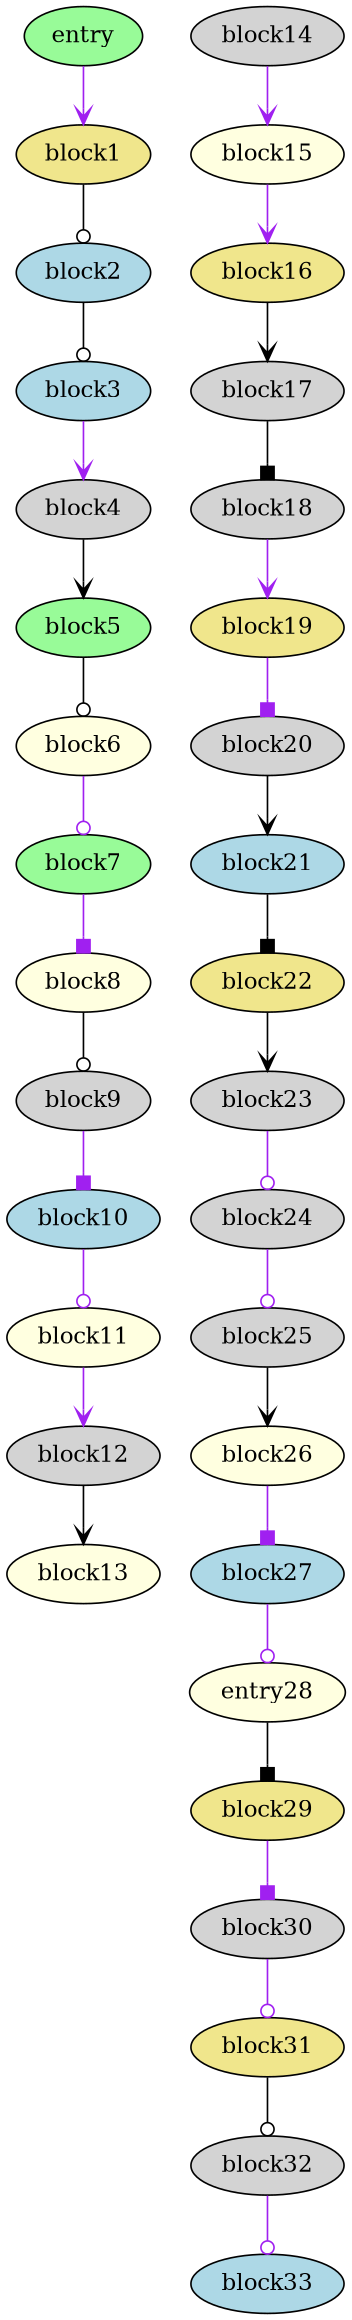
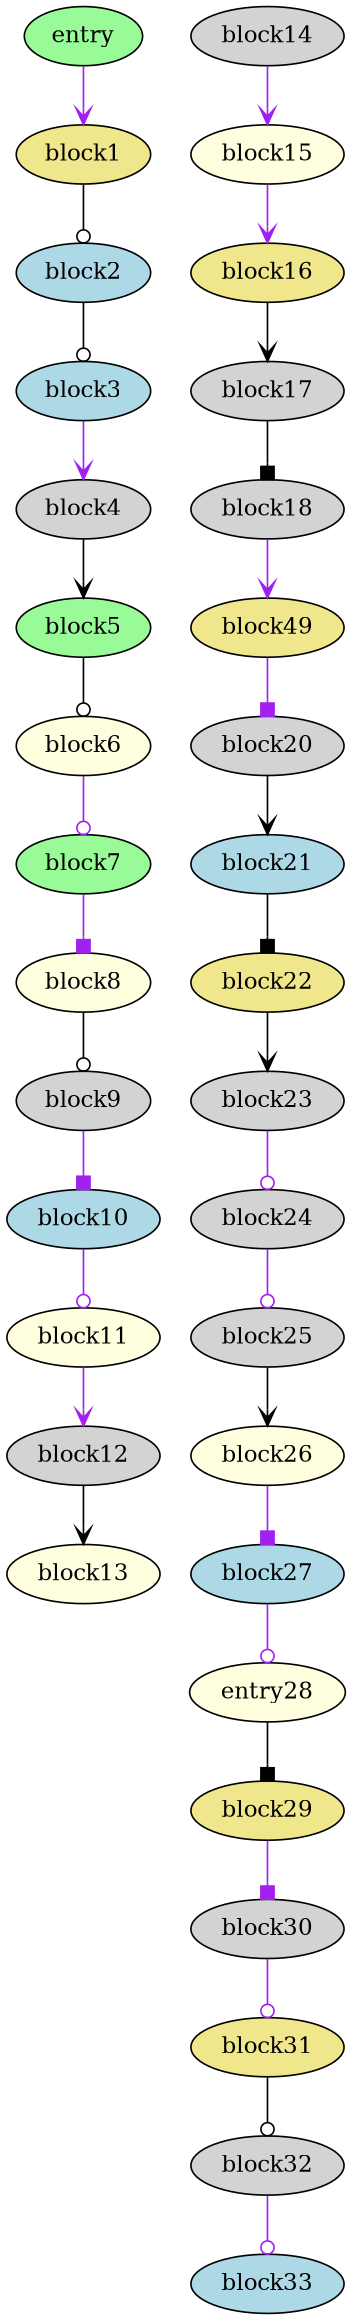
(267, 628) -> (267, 628)
